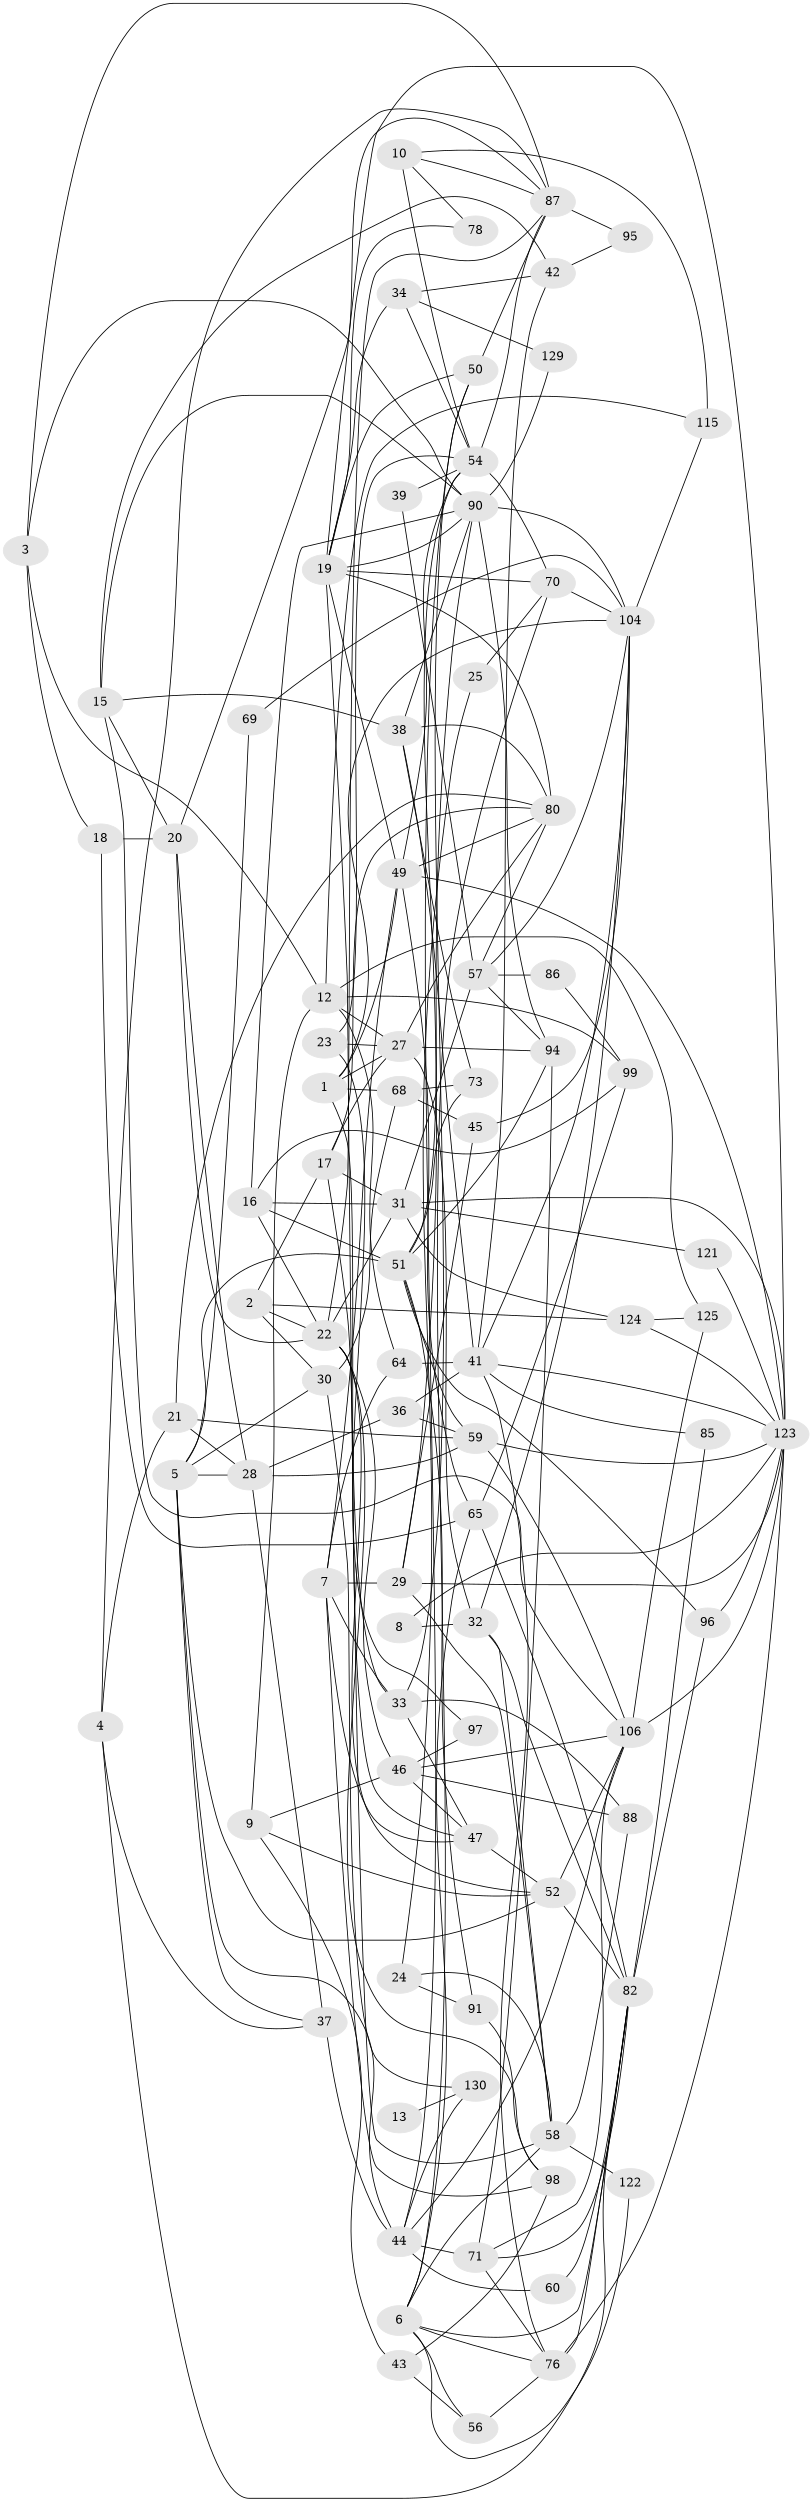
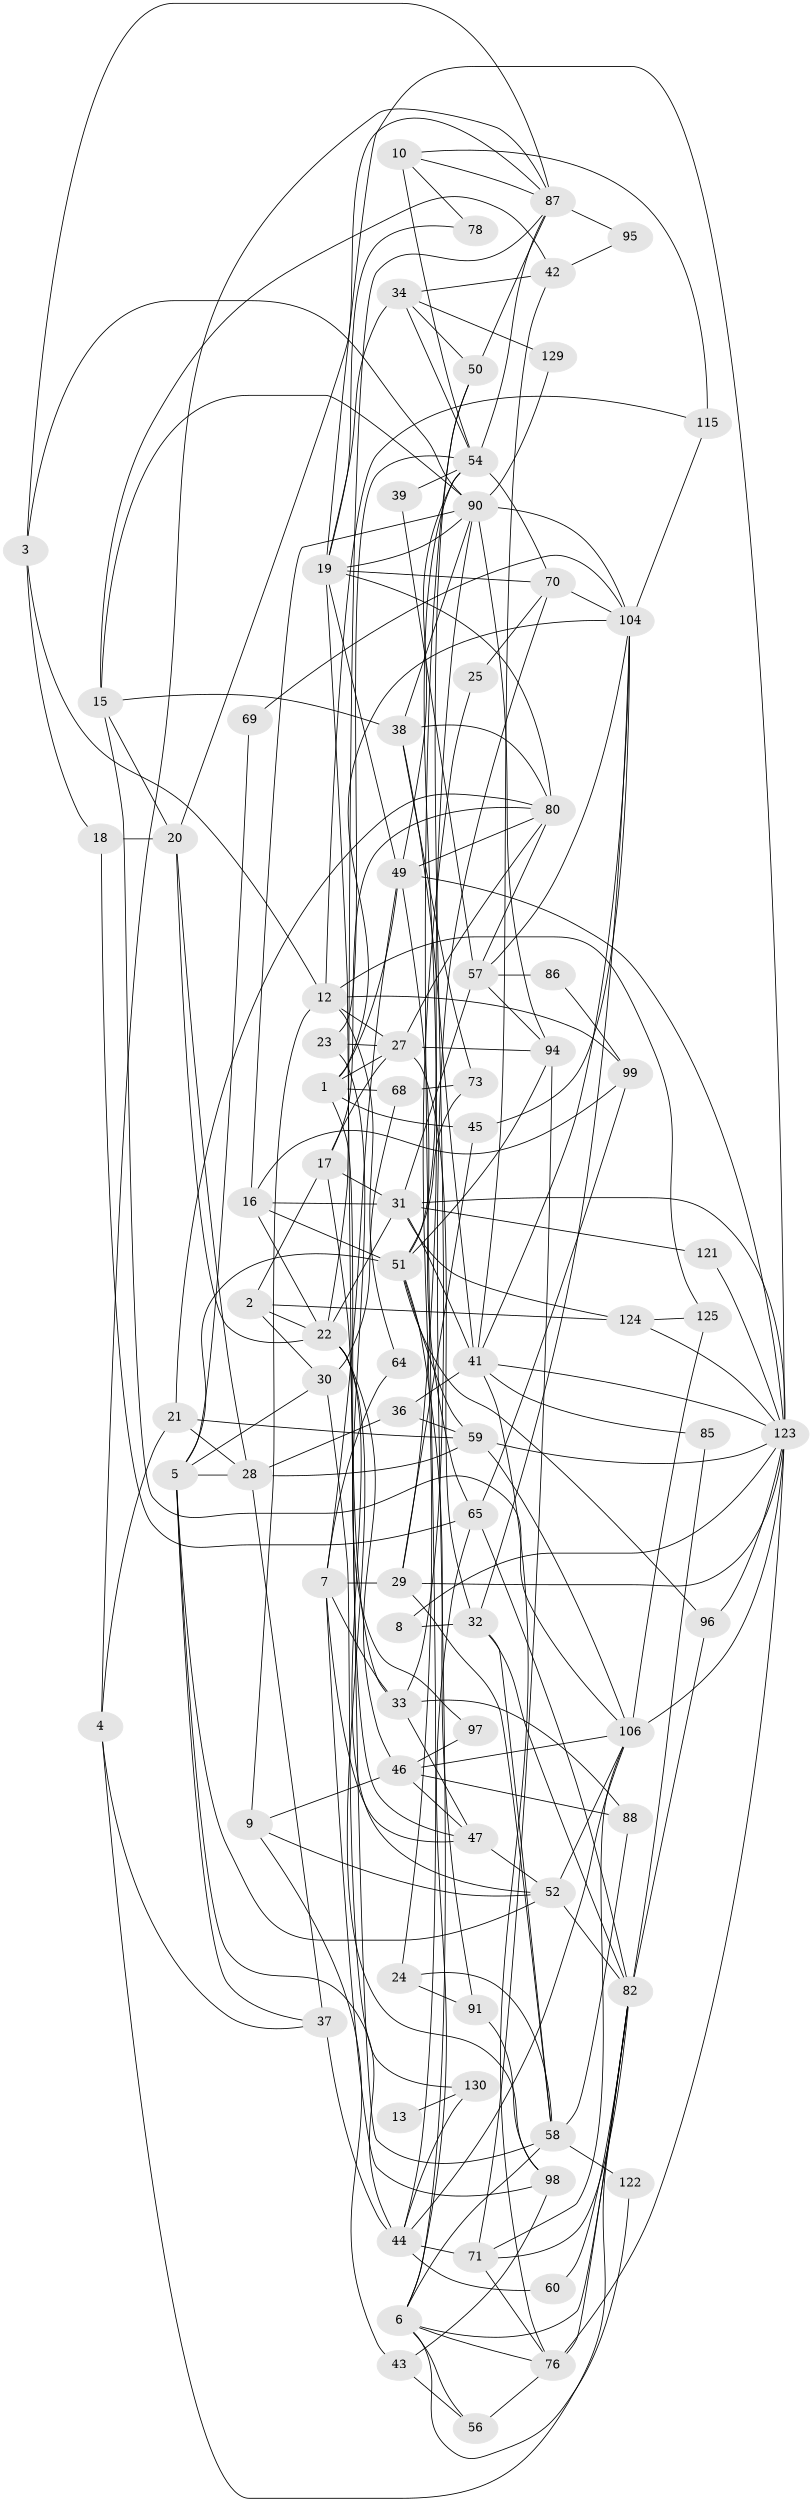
(365, 436) -> (444, 339)
(437, 1110) -> (399, 1119)
(438, 1363) -> (440, 1282)
